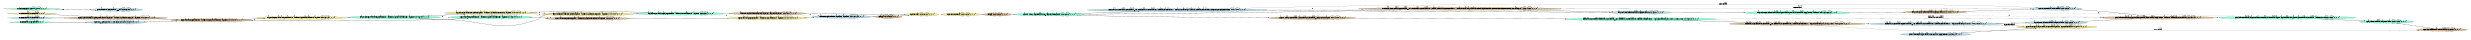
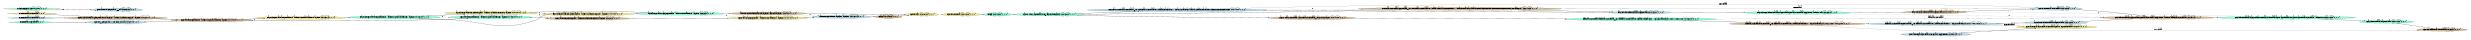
(998, 14) -> (998, 14)
